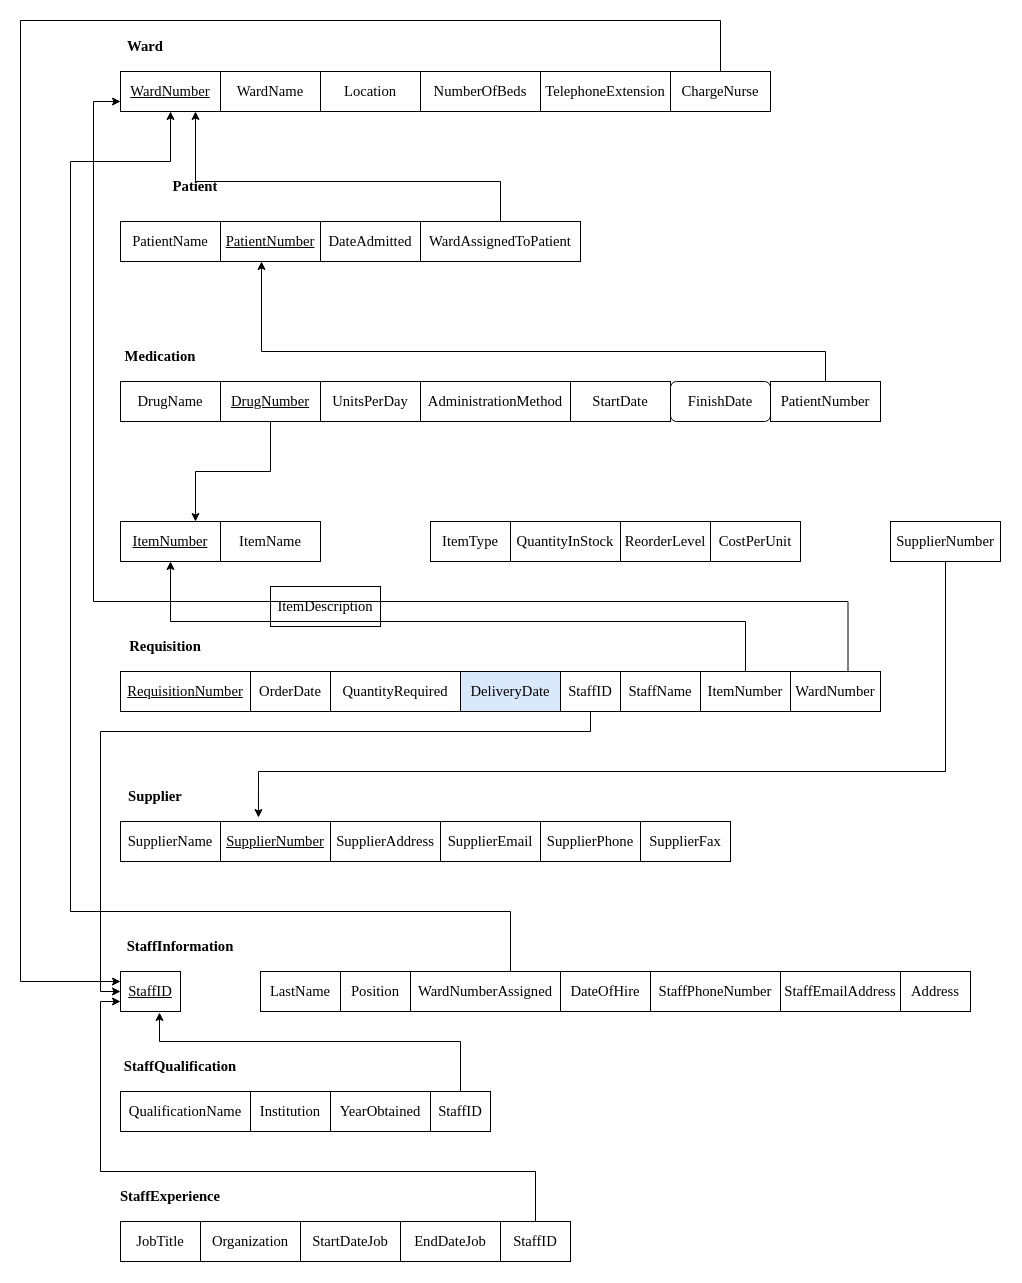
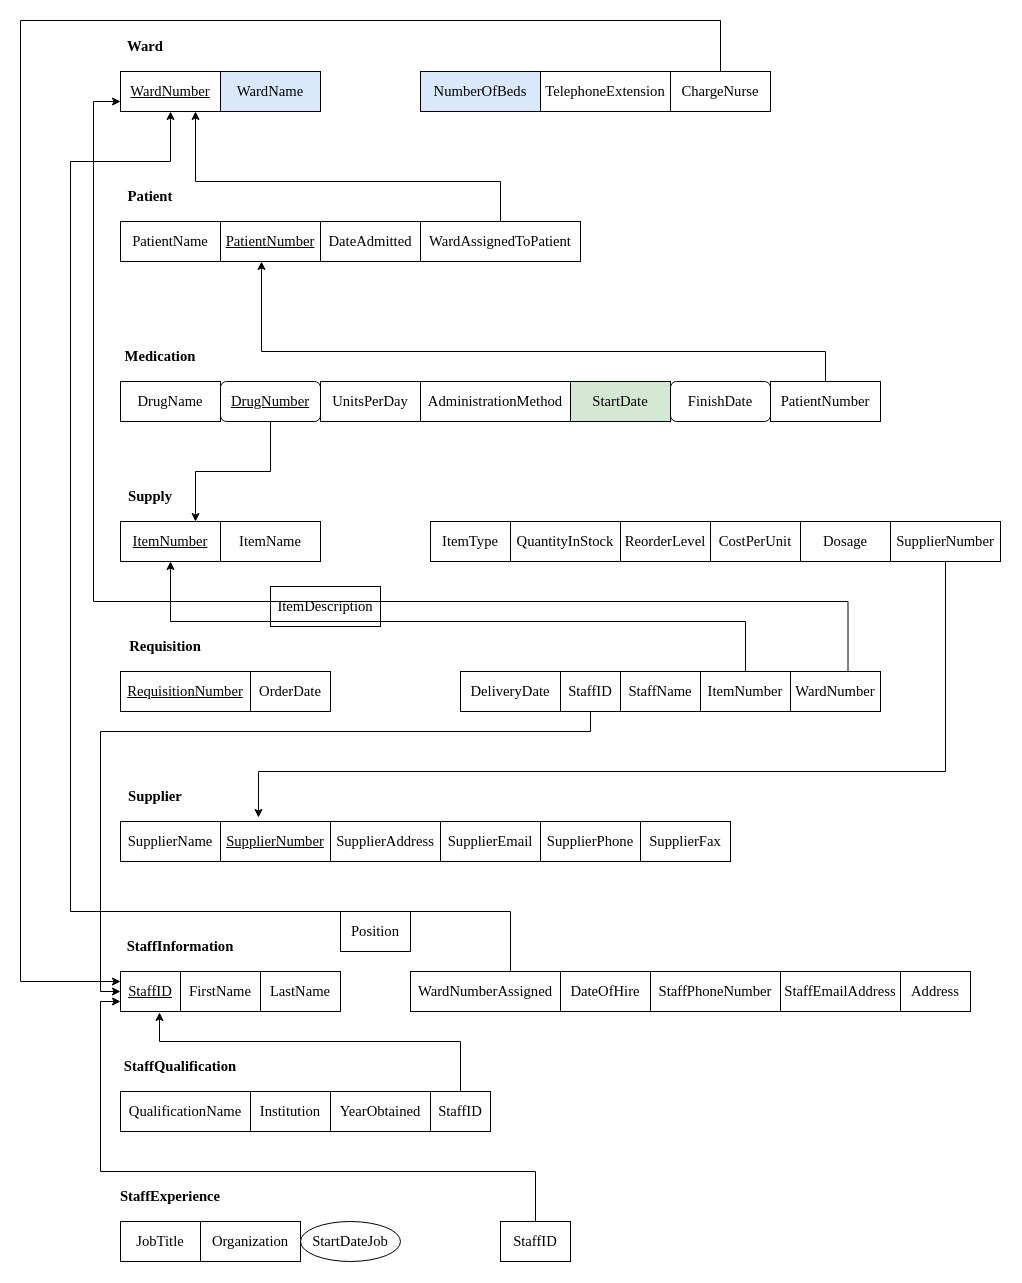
(271, 92) -> (271, 92)
(371, 92) -> none
(481, 92) -> (481, 92)
(196, 187) -> (151, 197)
(271, 402) -> (271, 402)
(621, 402) -> (621, 402)
none -> (151, 497)
none -> (846, 542)
(396, 692) -> none
(511, 692) -> (511, 692)
none -> (221, 992)
(376, 992) -> (376, 932)
(351, 1242) -> (351, 1242)
(451, 1242) -> none
